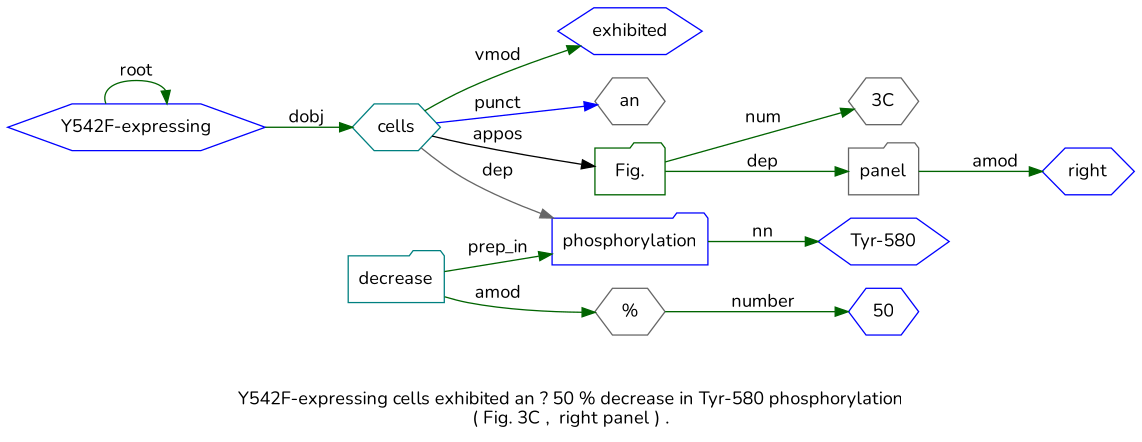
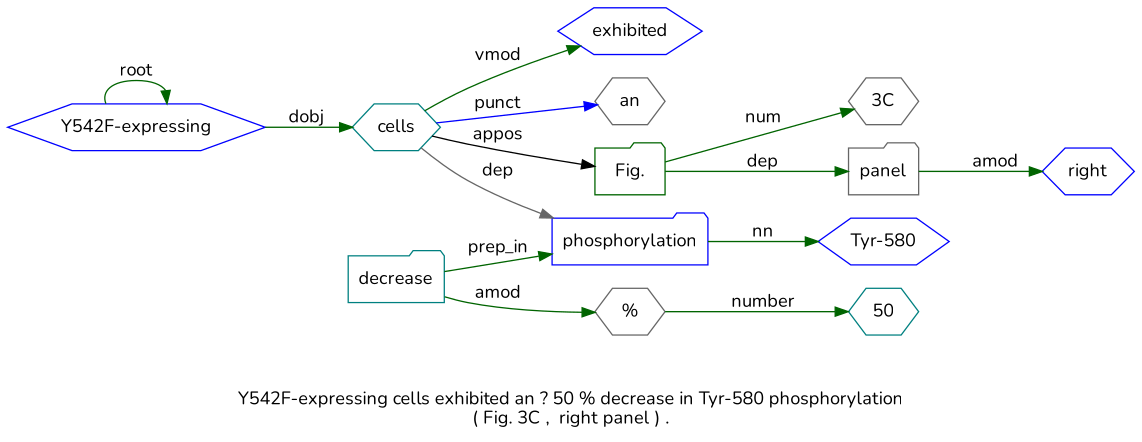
(884, 312) -> (884, 312)
